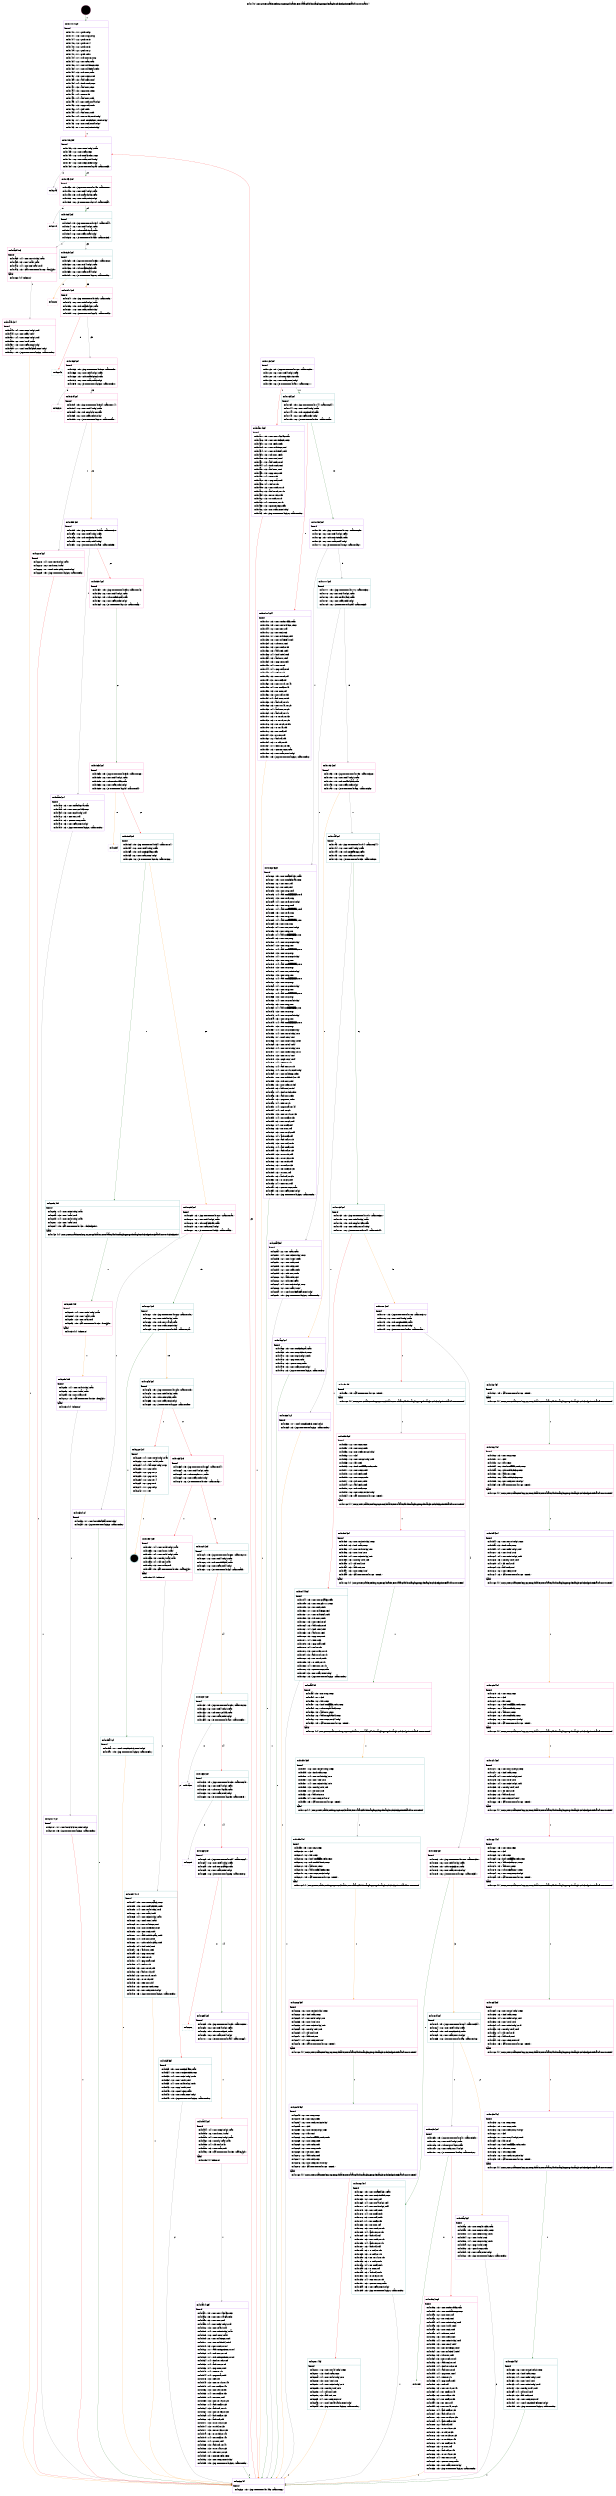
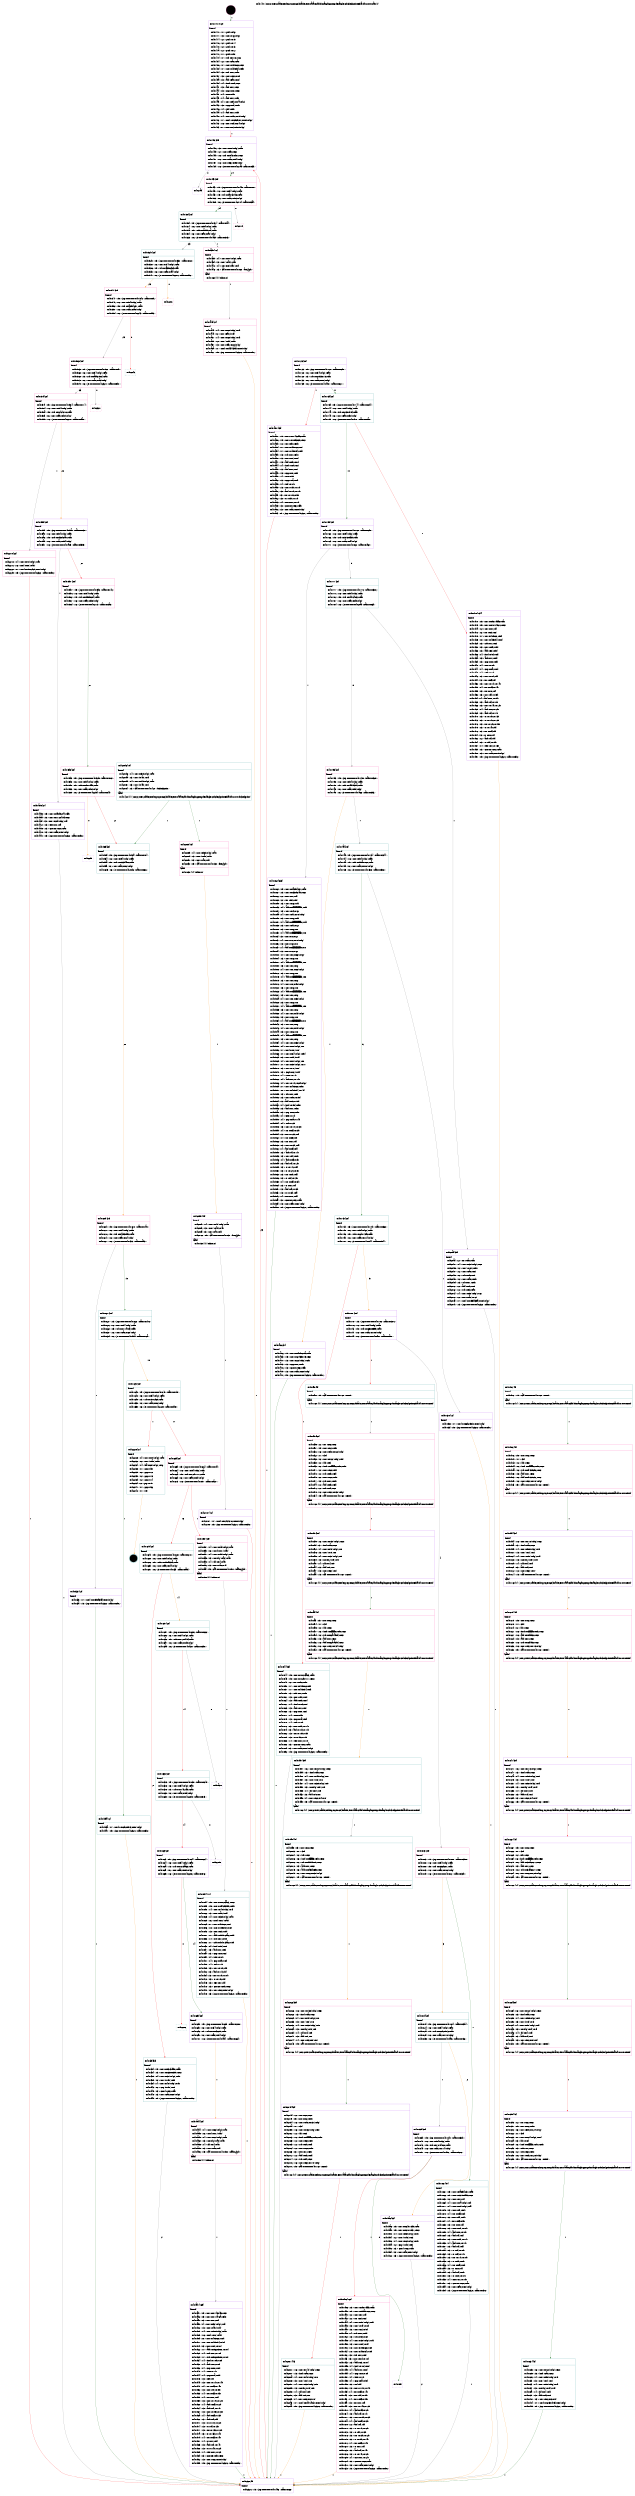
(130, 1031) -> (152, 822)
